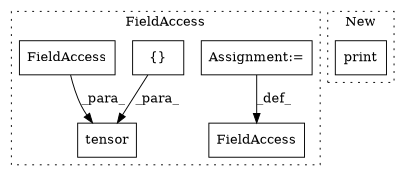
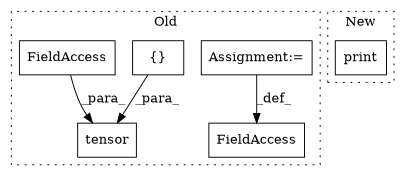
(166, 22) -> (166, 22)
